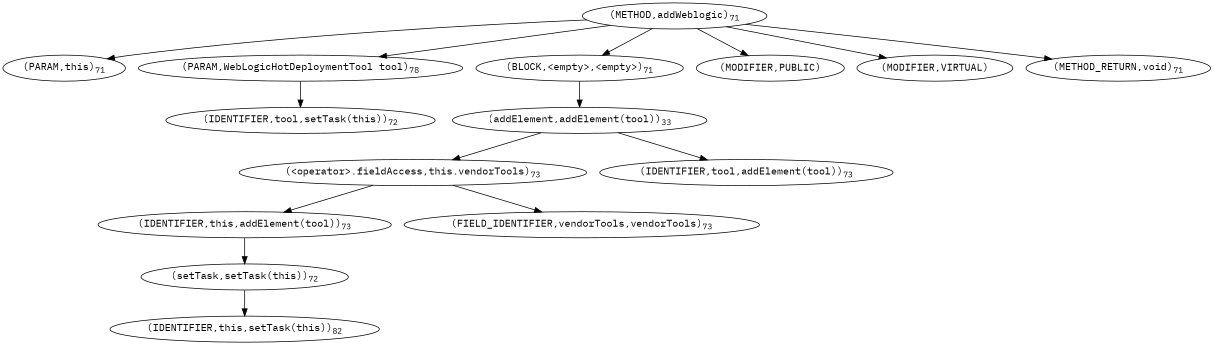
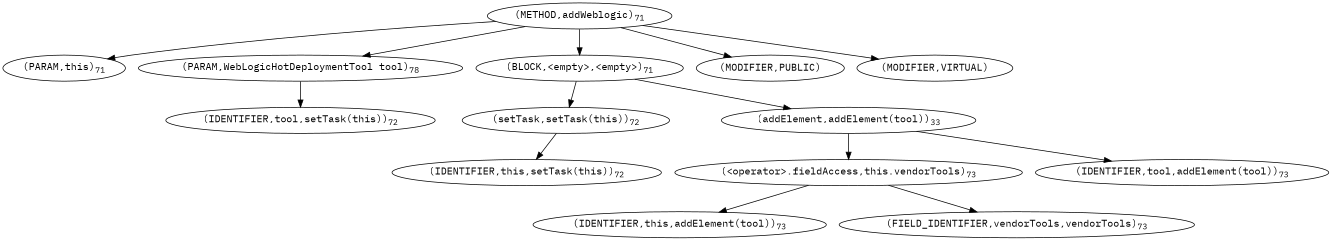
(1118, 68) -> none
(245, 247) -> (574, 91)
(337, 328) -> (620, 171)
